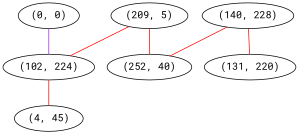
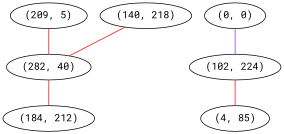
(248, 16) -> (146, 16)
(100, 41) -> none
(149, 67) -> (49, 67)
(250, 67) -> none
none -> (49, 119)
(49, 119) -> (235, 119)
